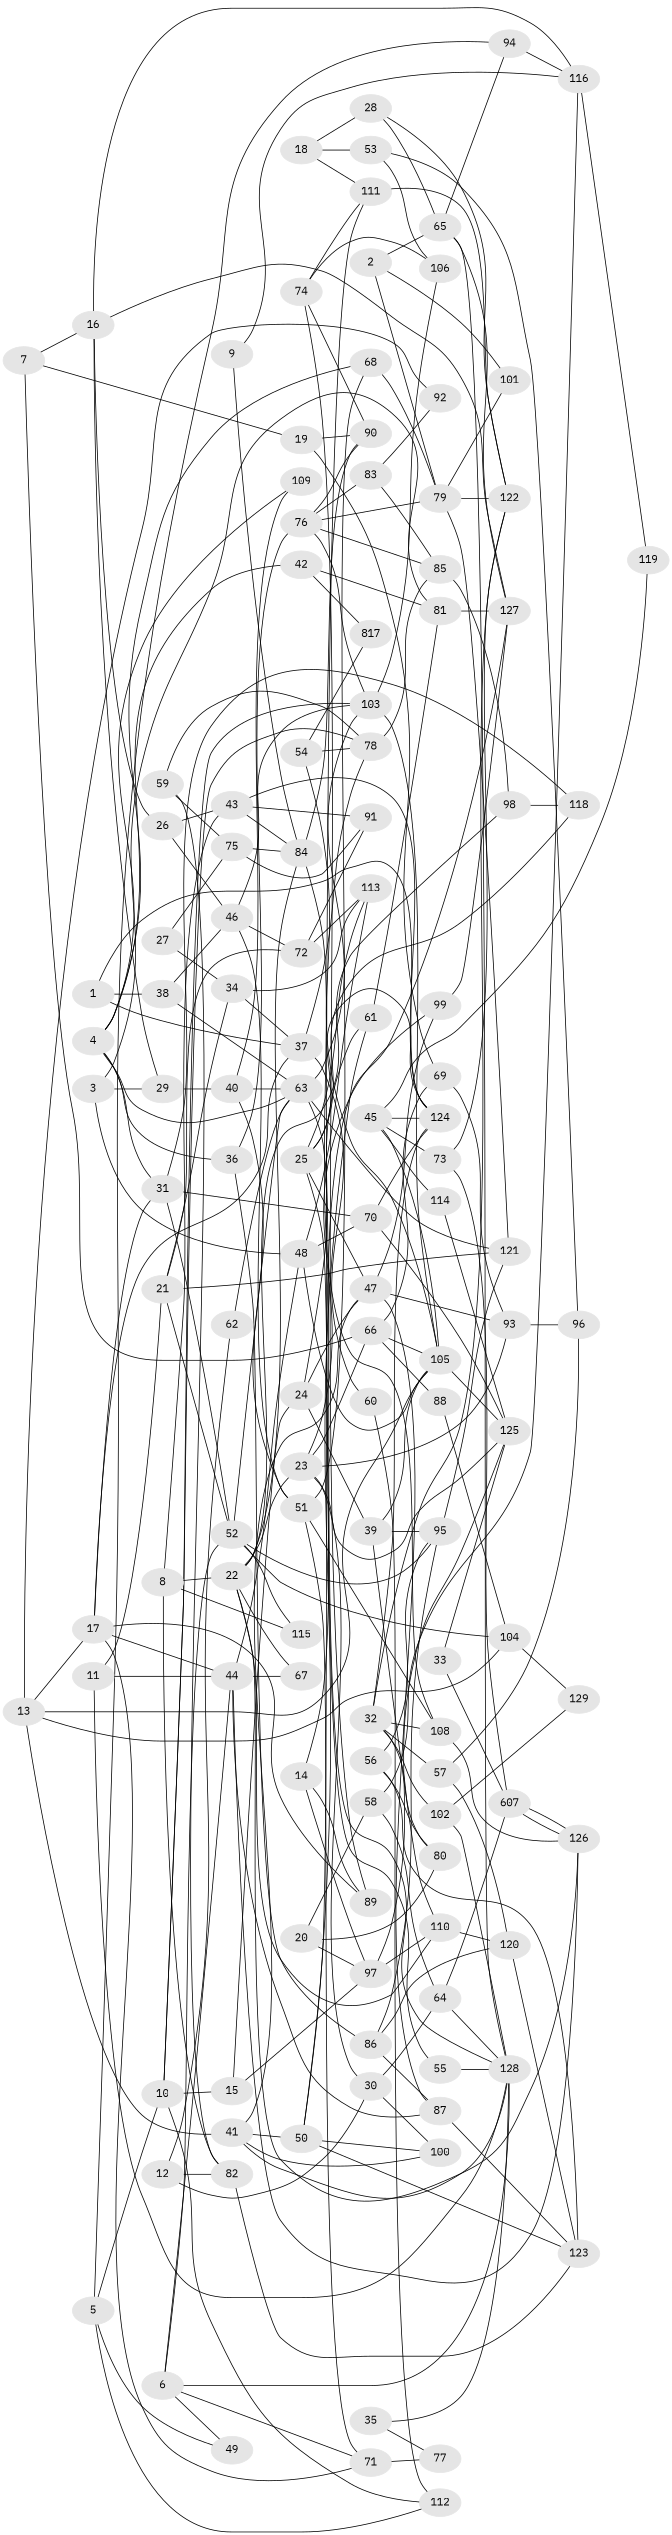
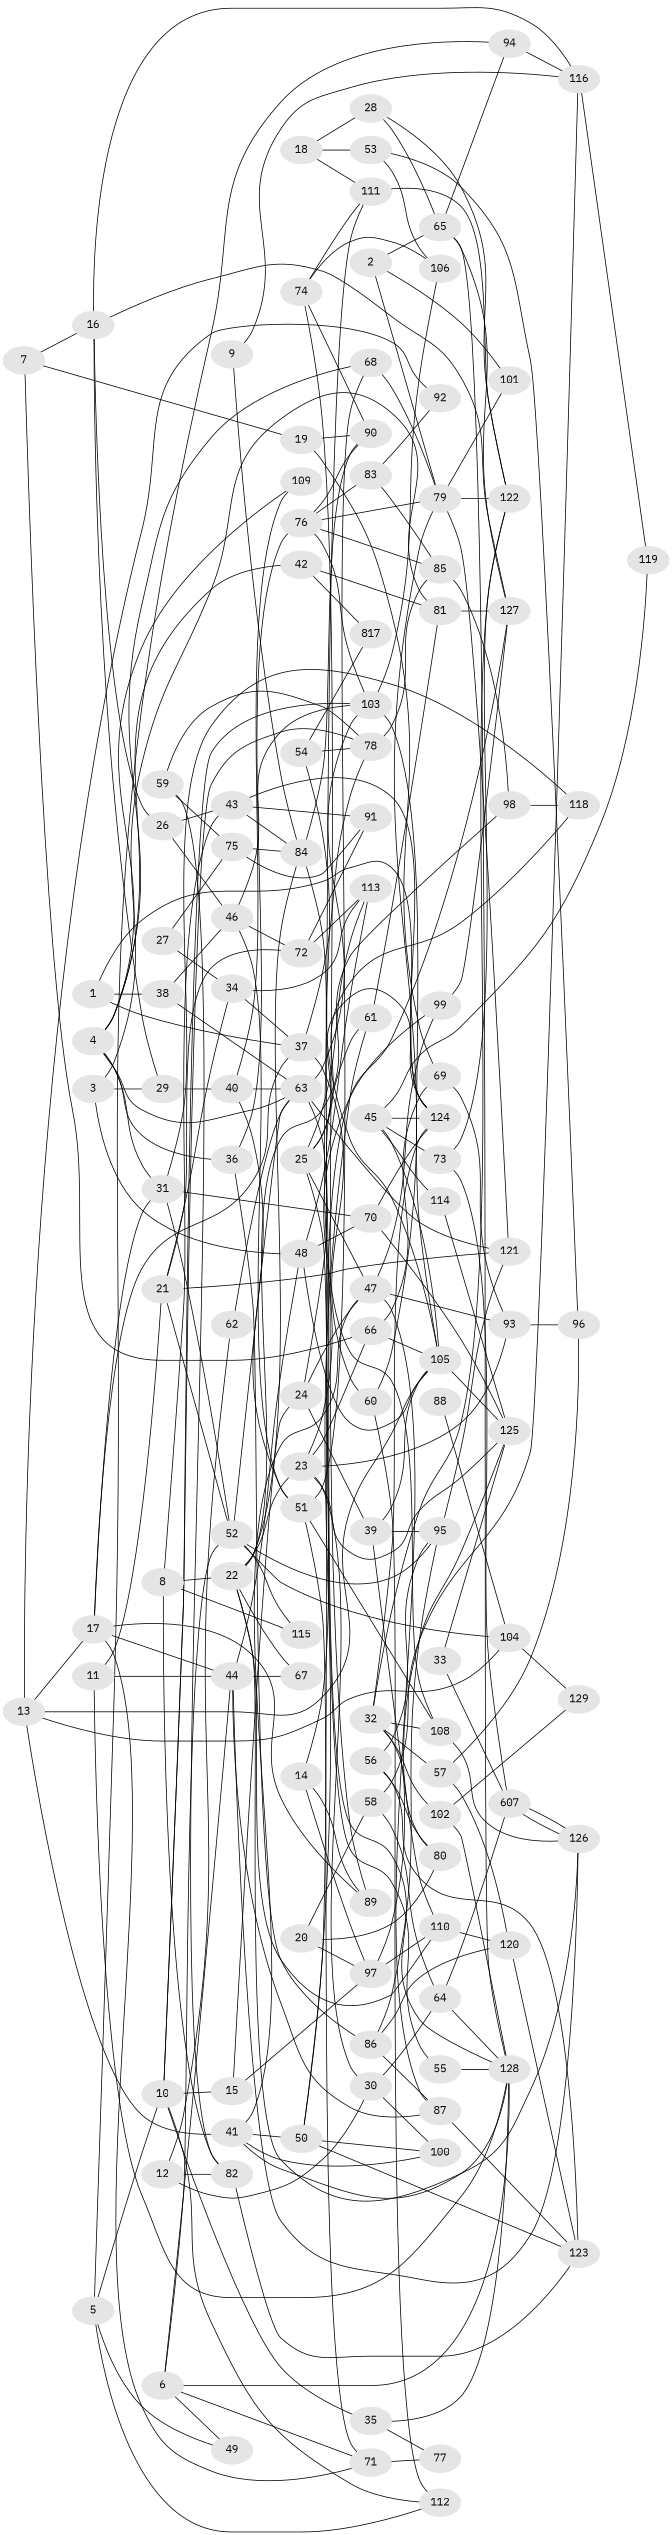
none -> (397, 840)
(412, 1374) -> none
none -> (234, 2281)
